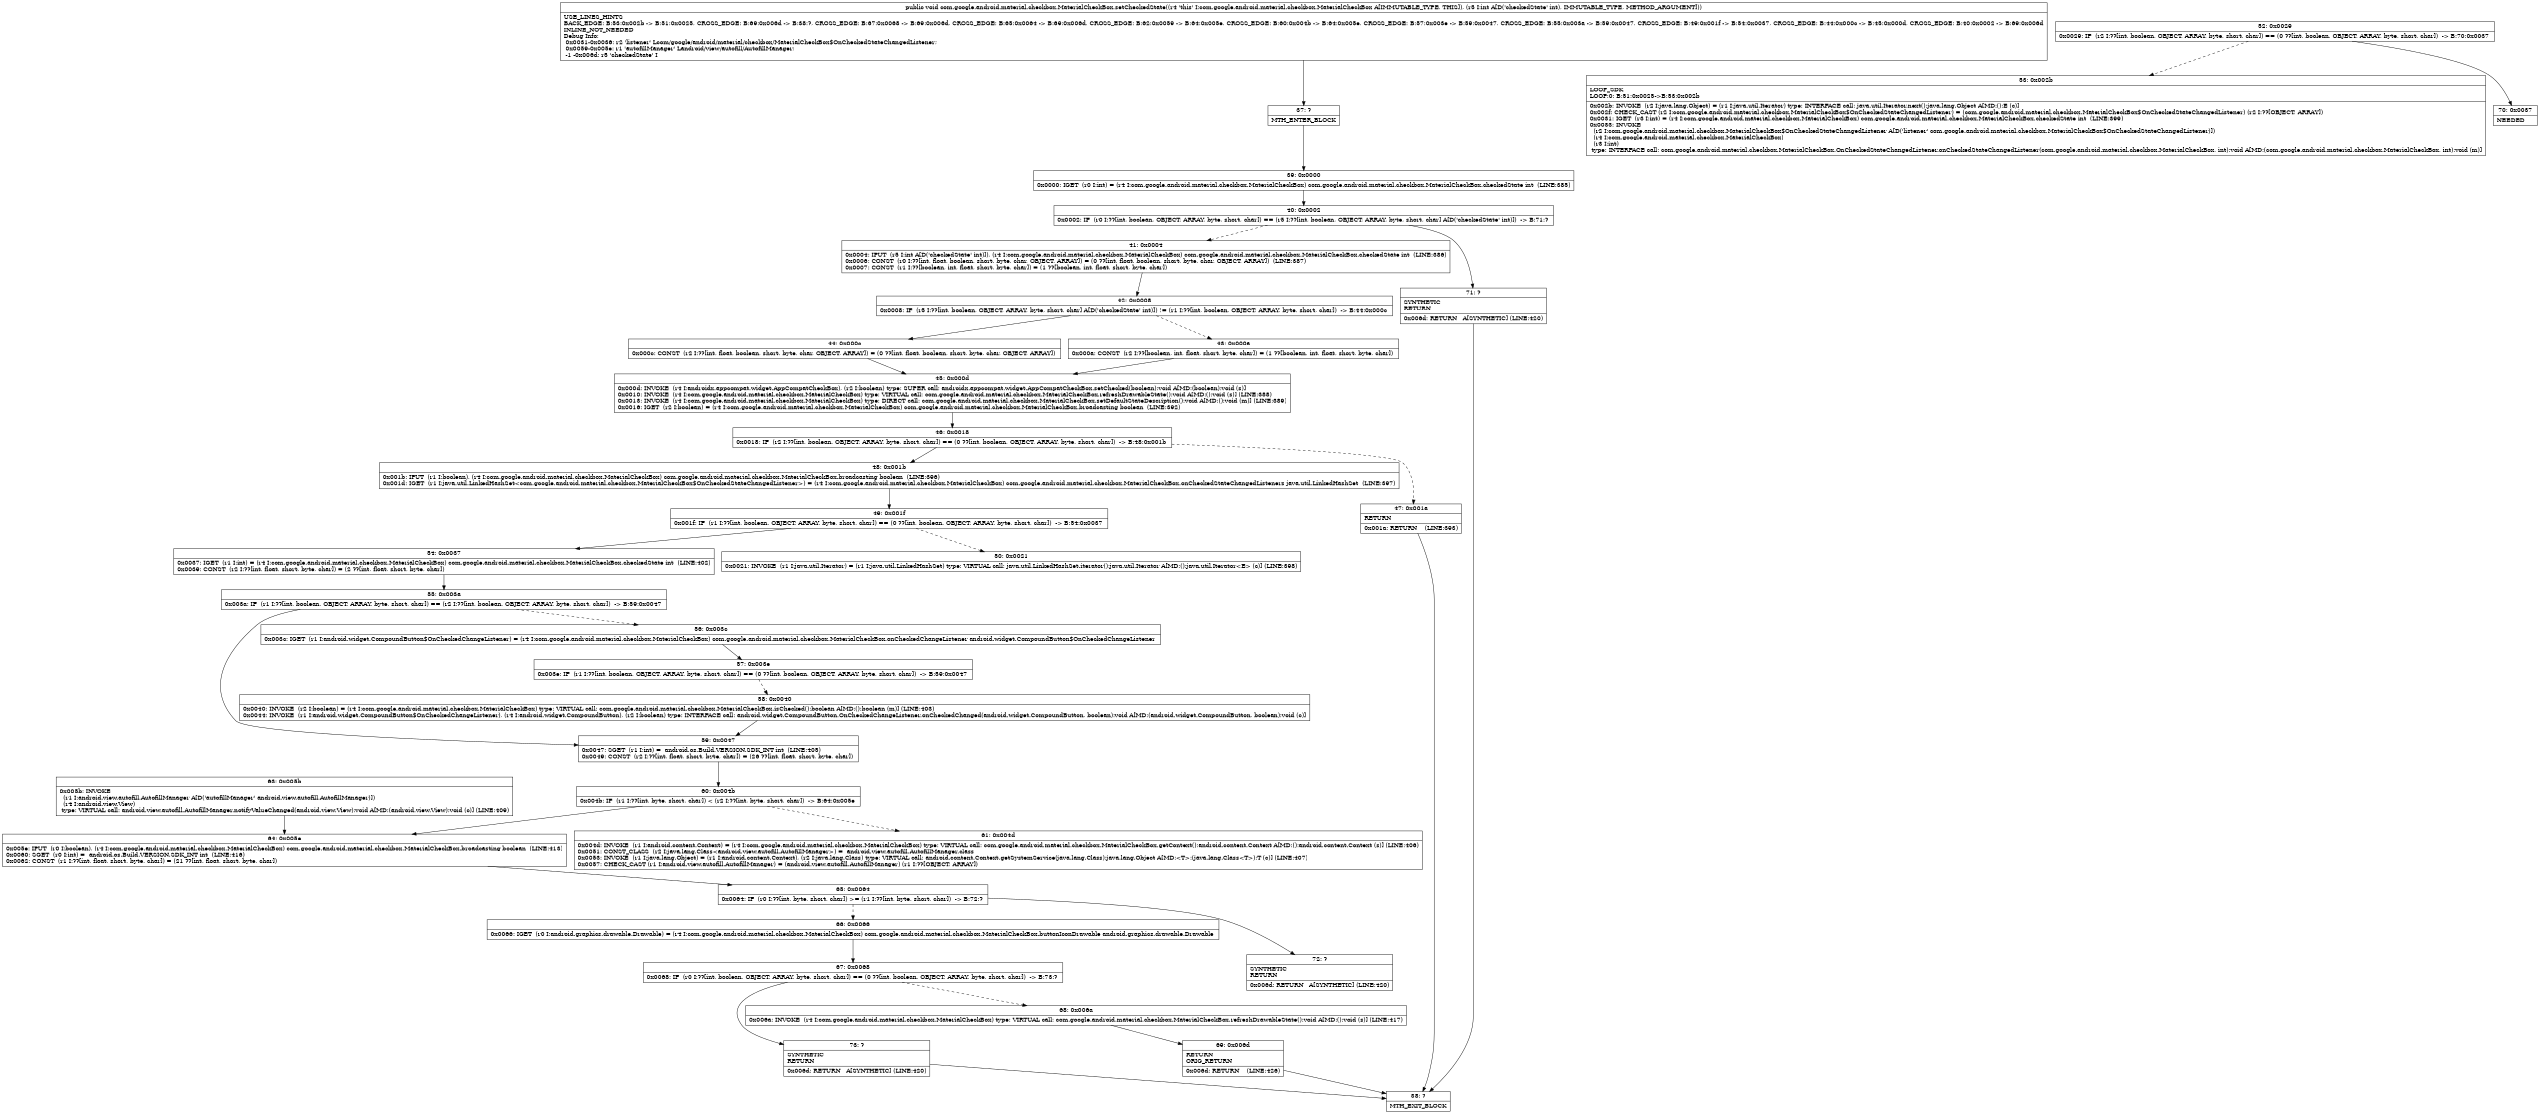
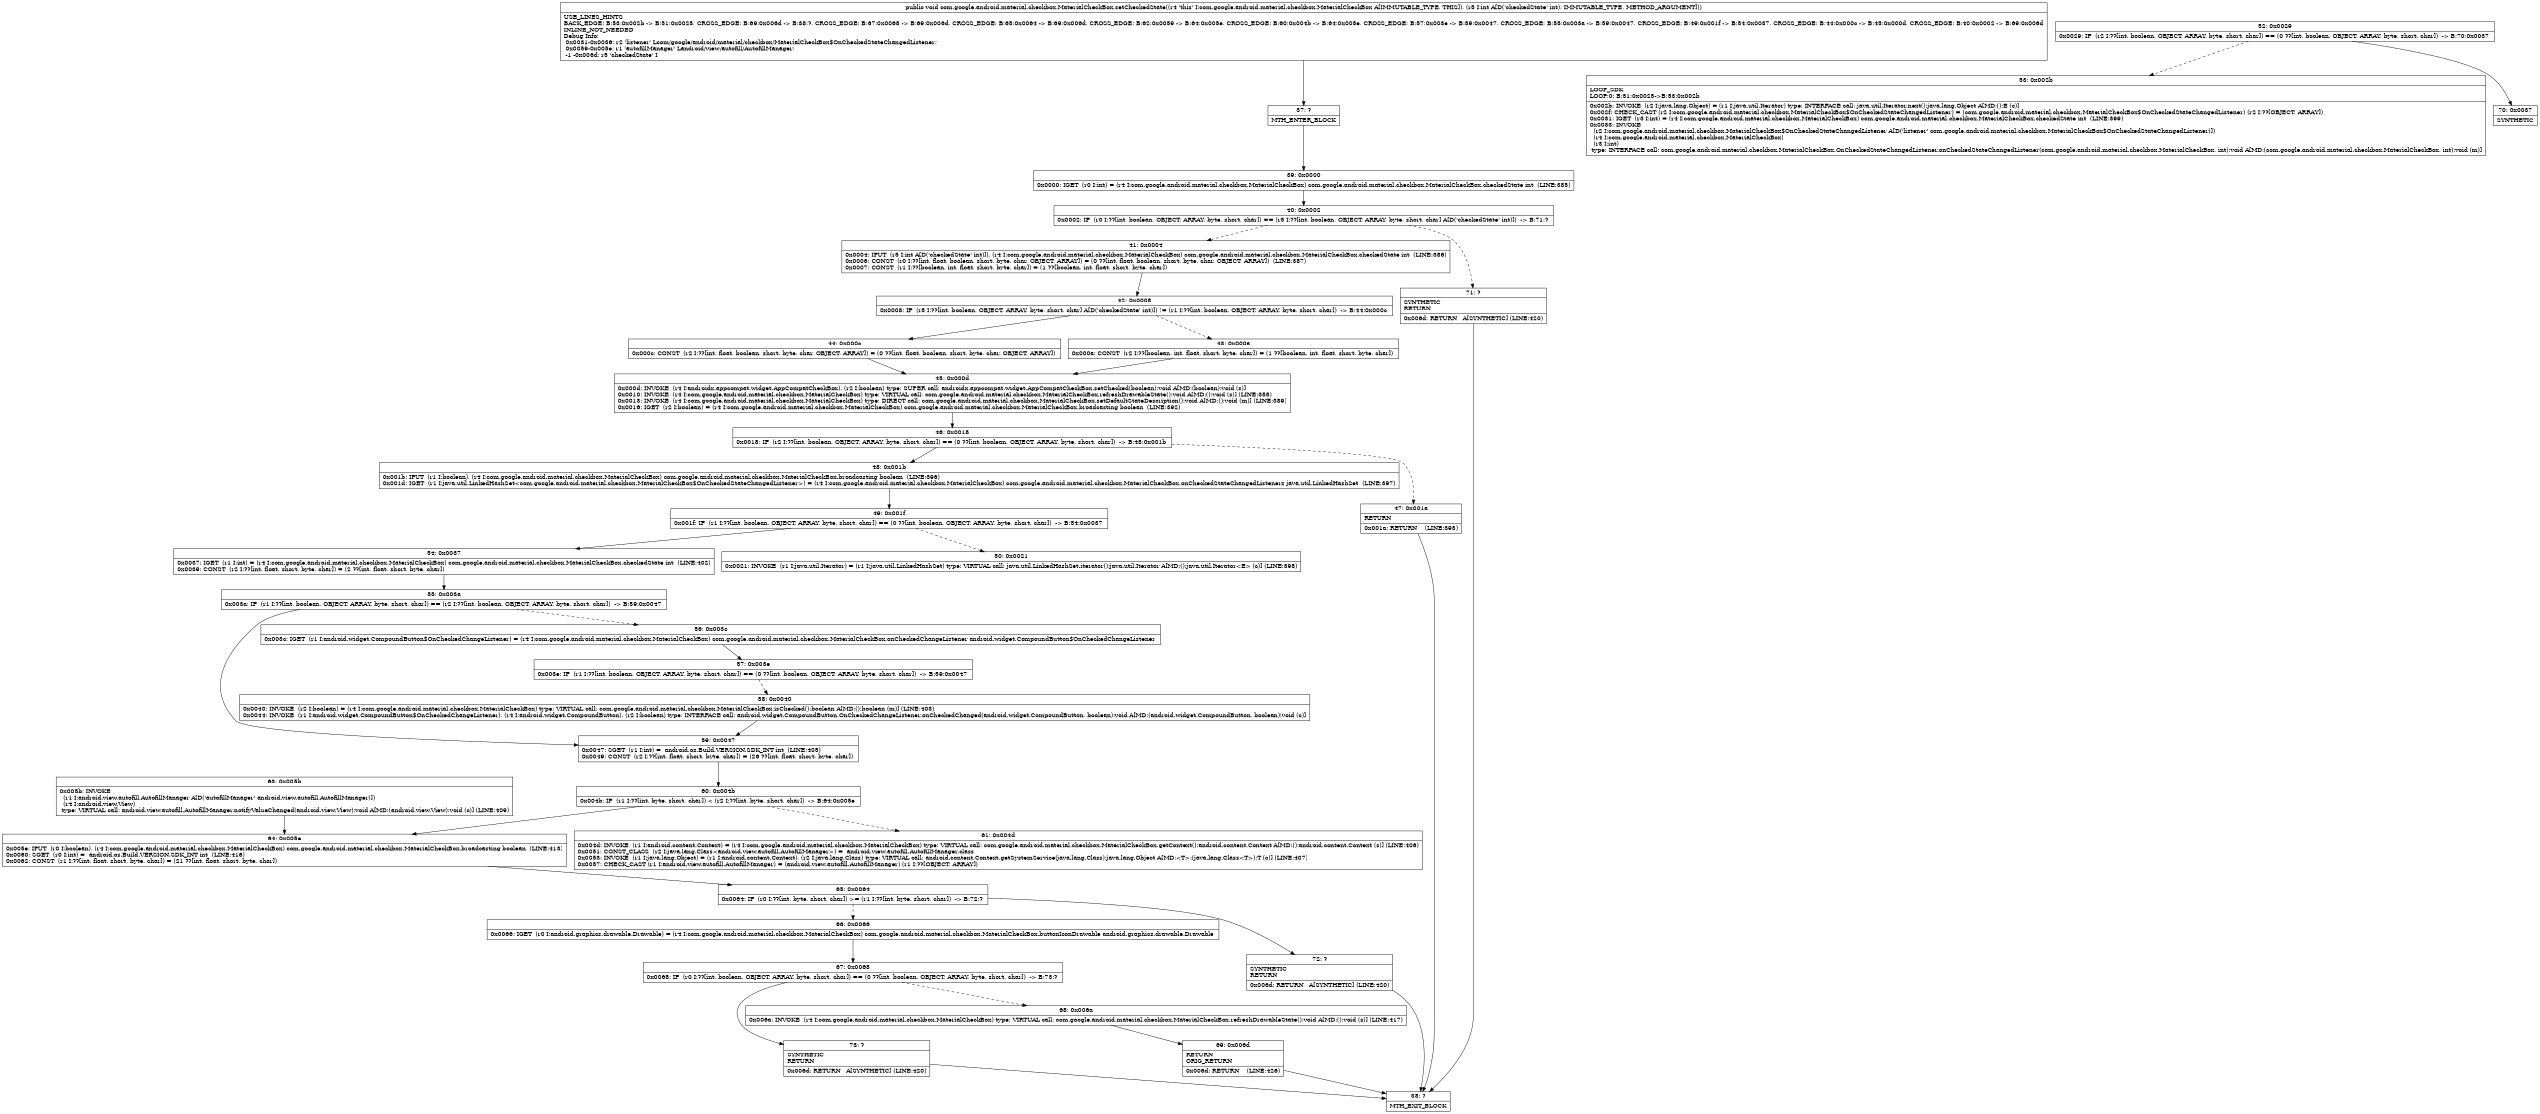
(2511, 120) -> (2515, 120)
(1454, 241) -> (1454, 241)
none -> (1422, 1034)
